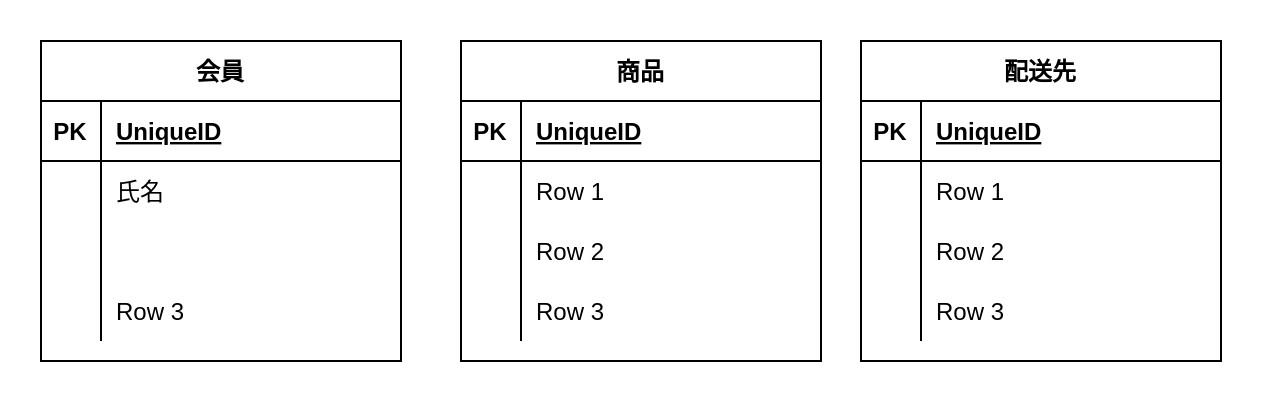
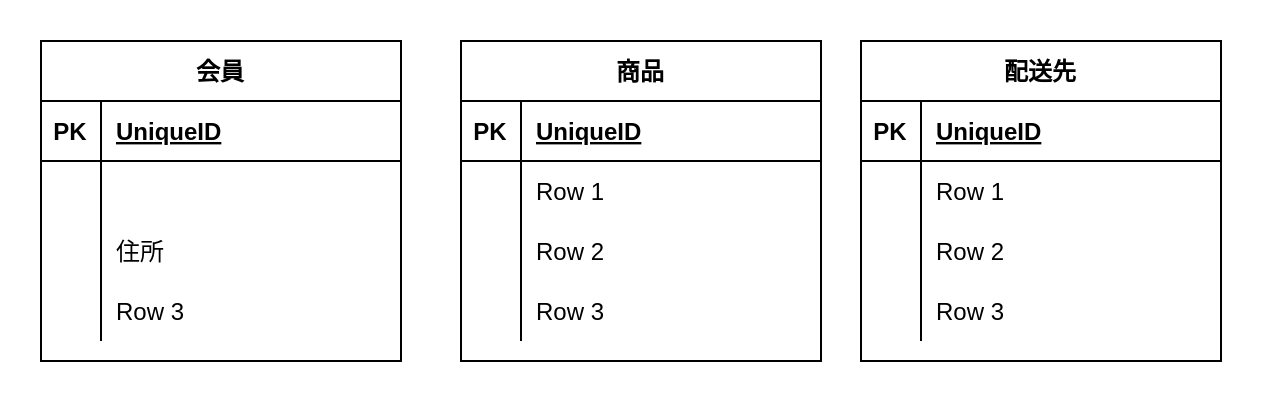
(251, 191) -> none
none -> (251, 251)
